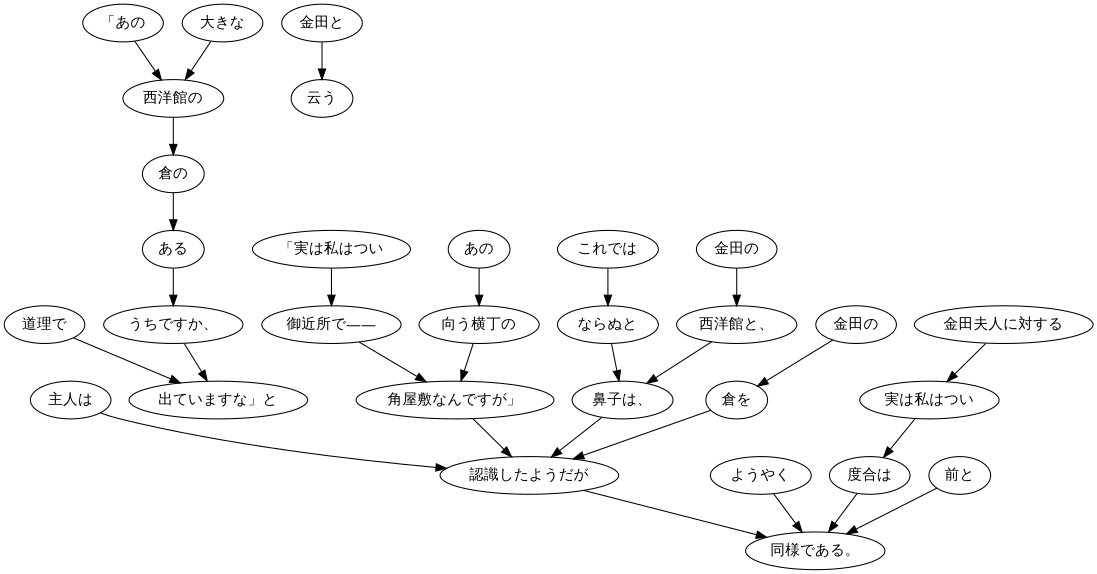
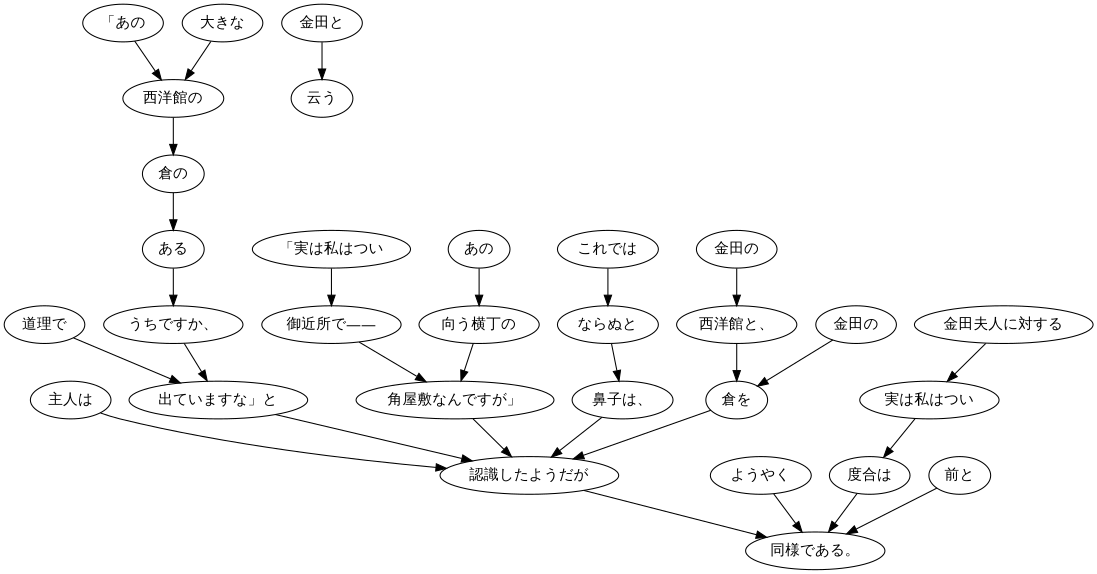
(684, 360) -> (737, 357)
none -> (369, 436)
